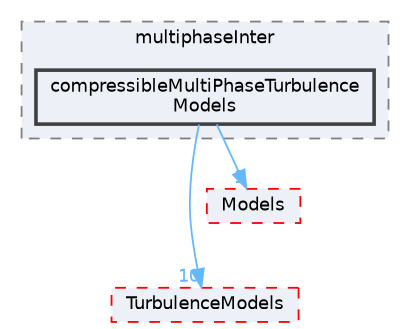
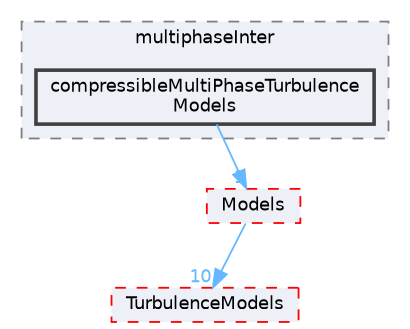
(190, 197) -> (233, 247)
